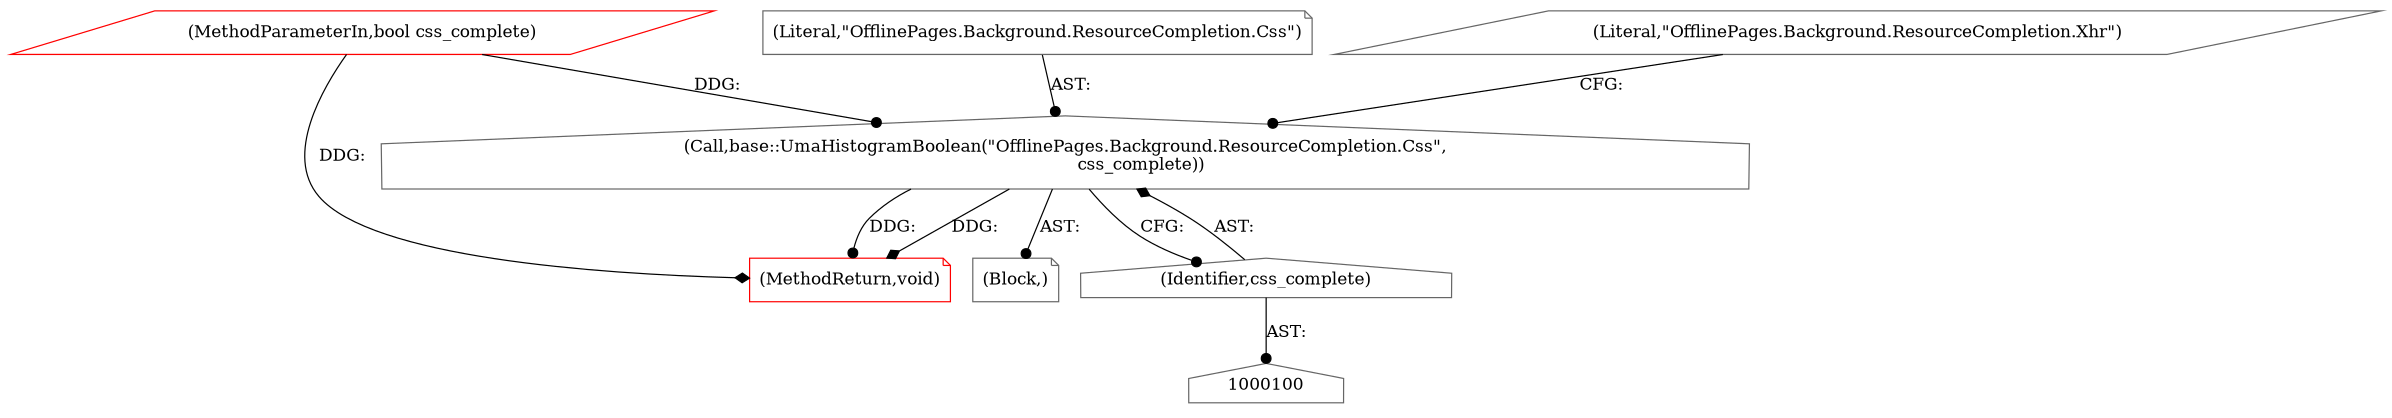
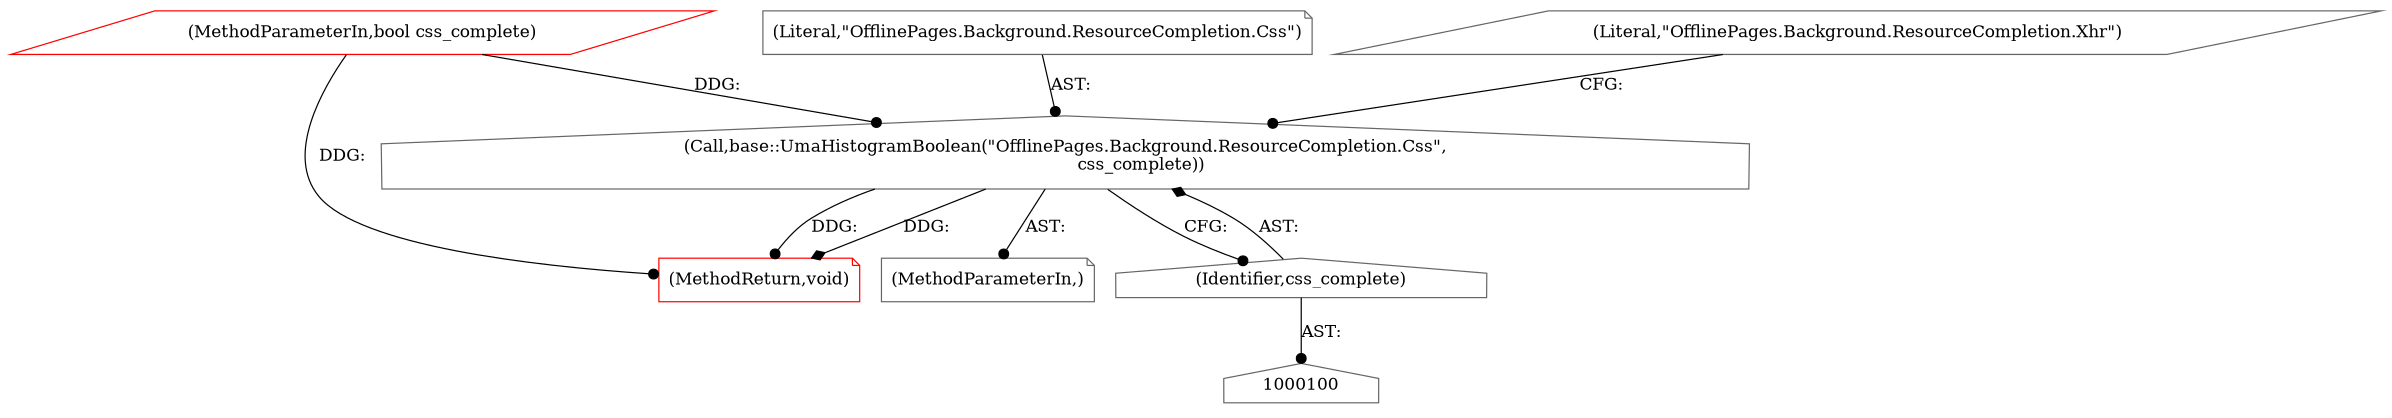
(444, 249) -> (403, 238)
(1016, 280) -> (988, 280)
